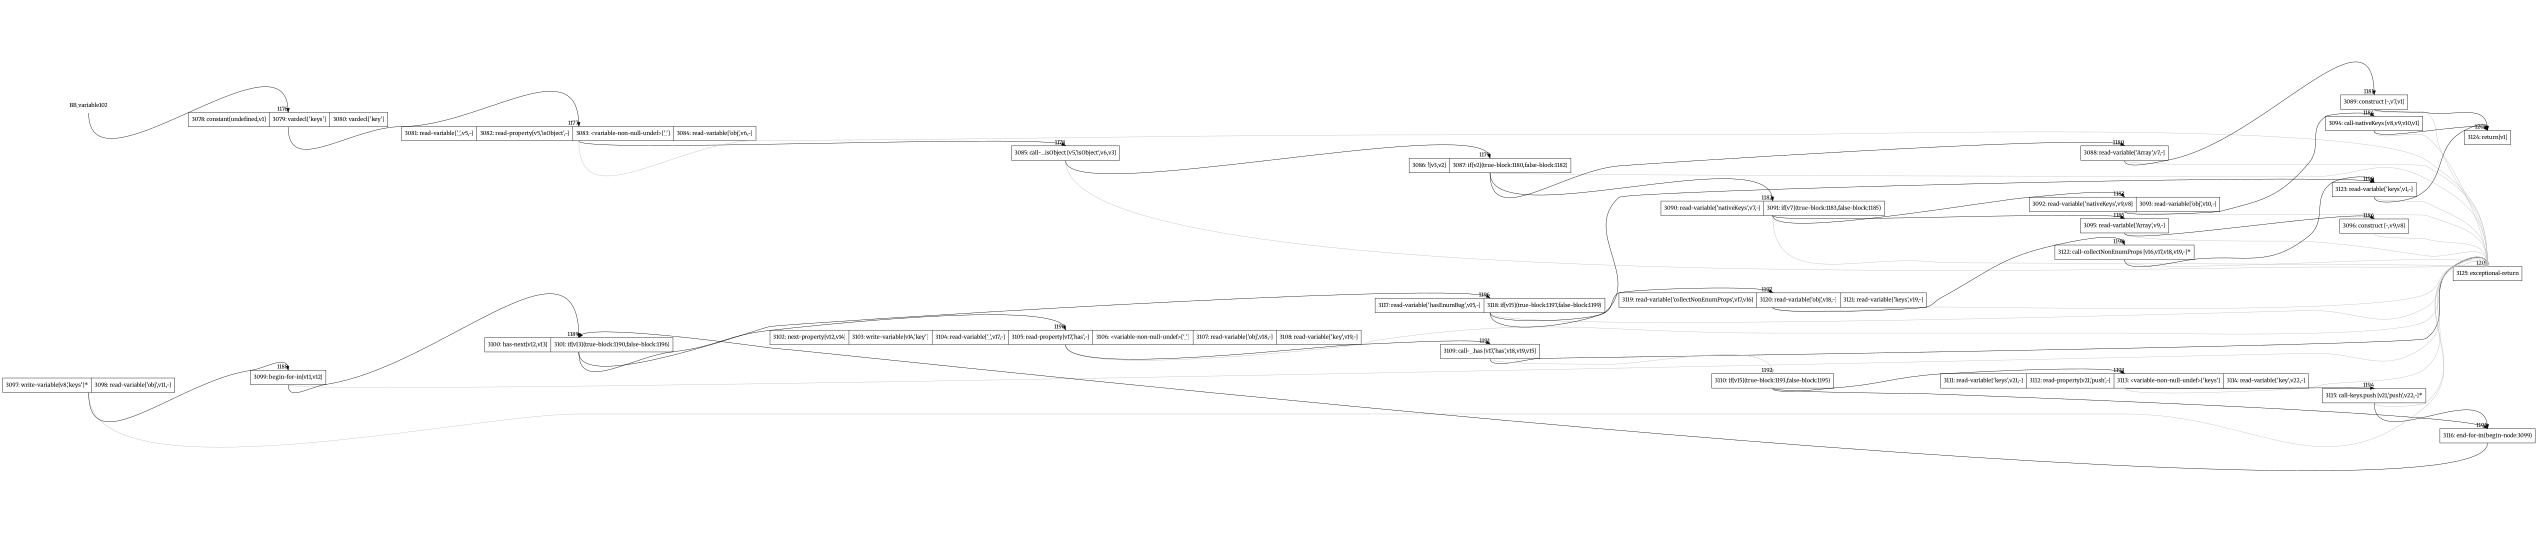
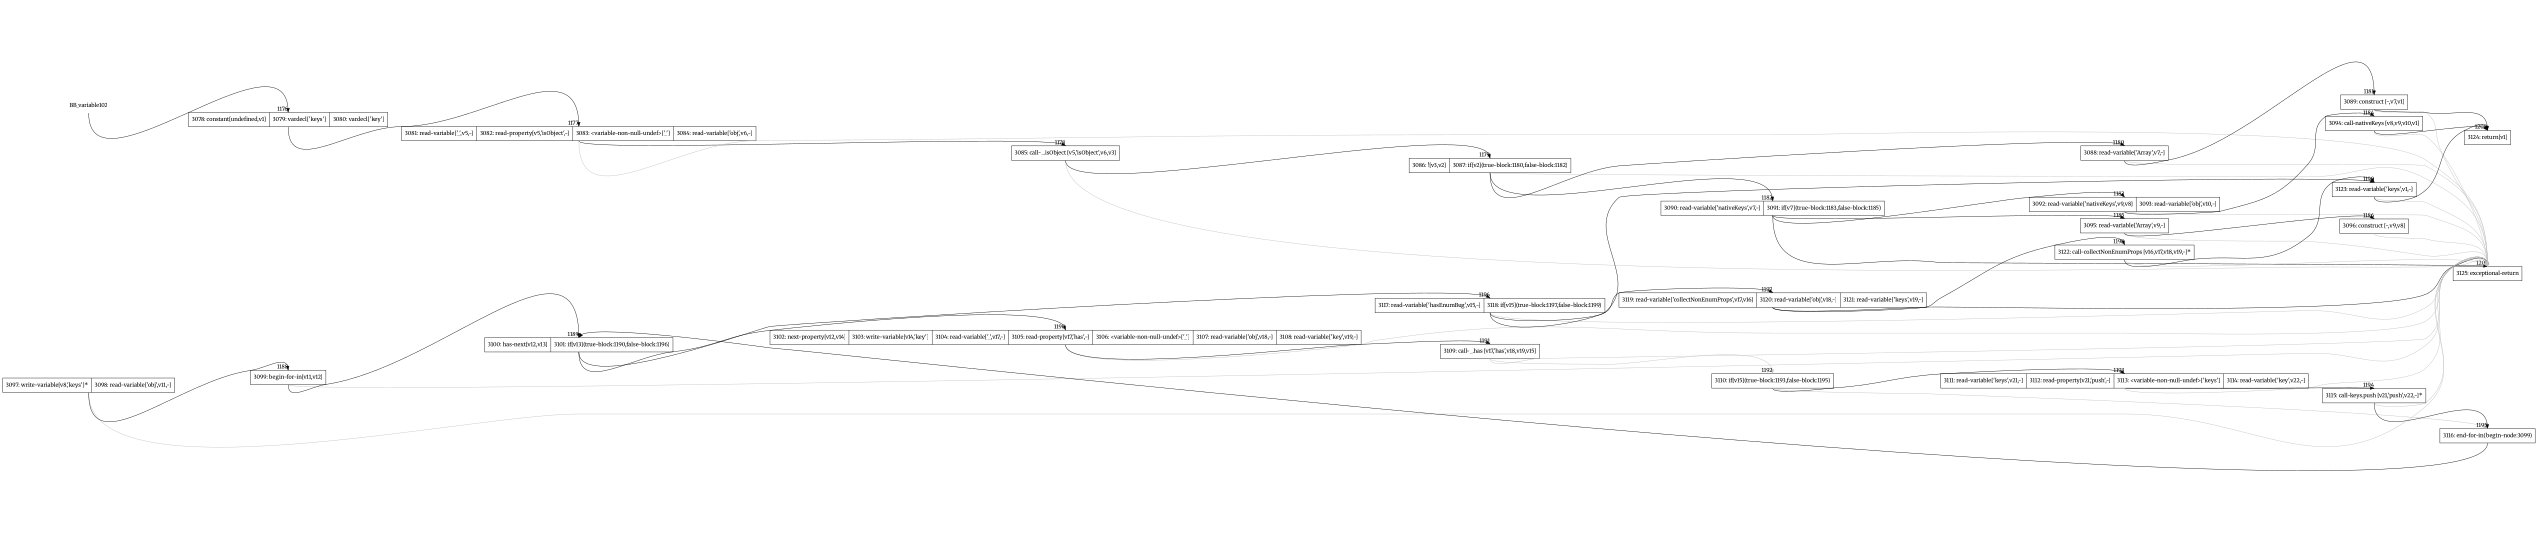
(2114, 263) -> (2114, 263)
(2138, 309) -> (2138, 309)
(2016, 350) -> (2016, 350)
(2129, 402) -> (2129, 402)
